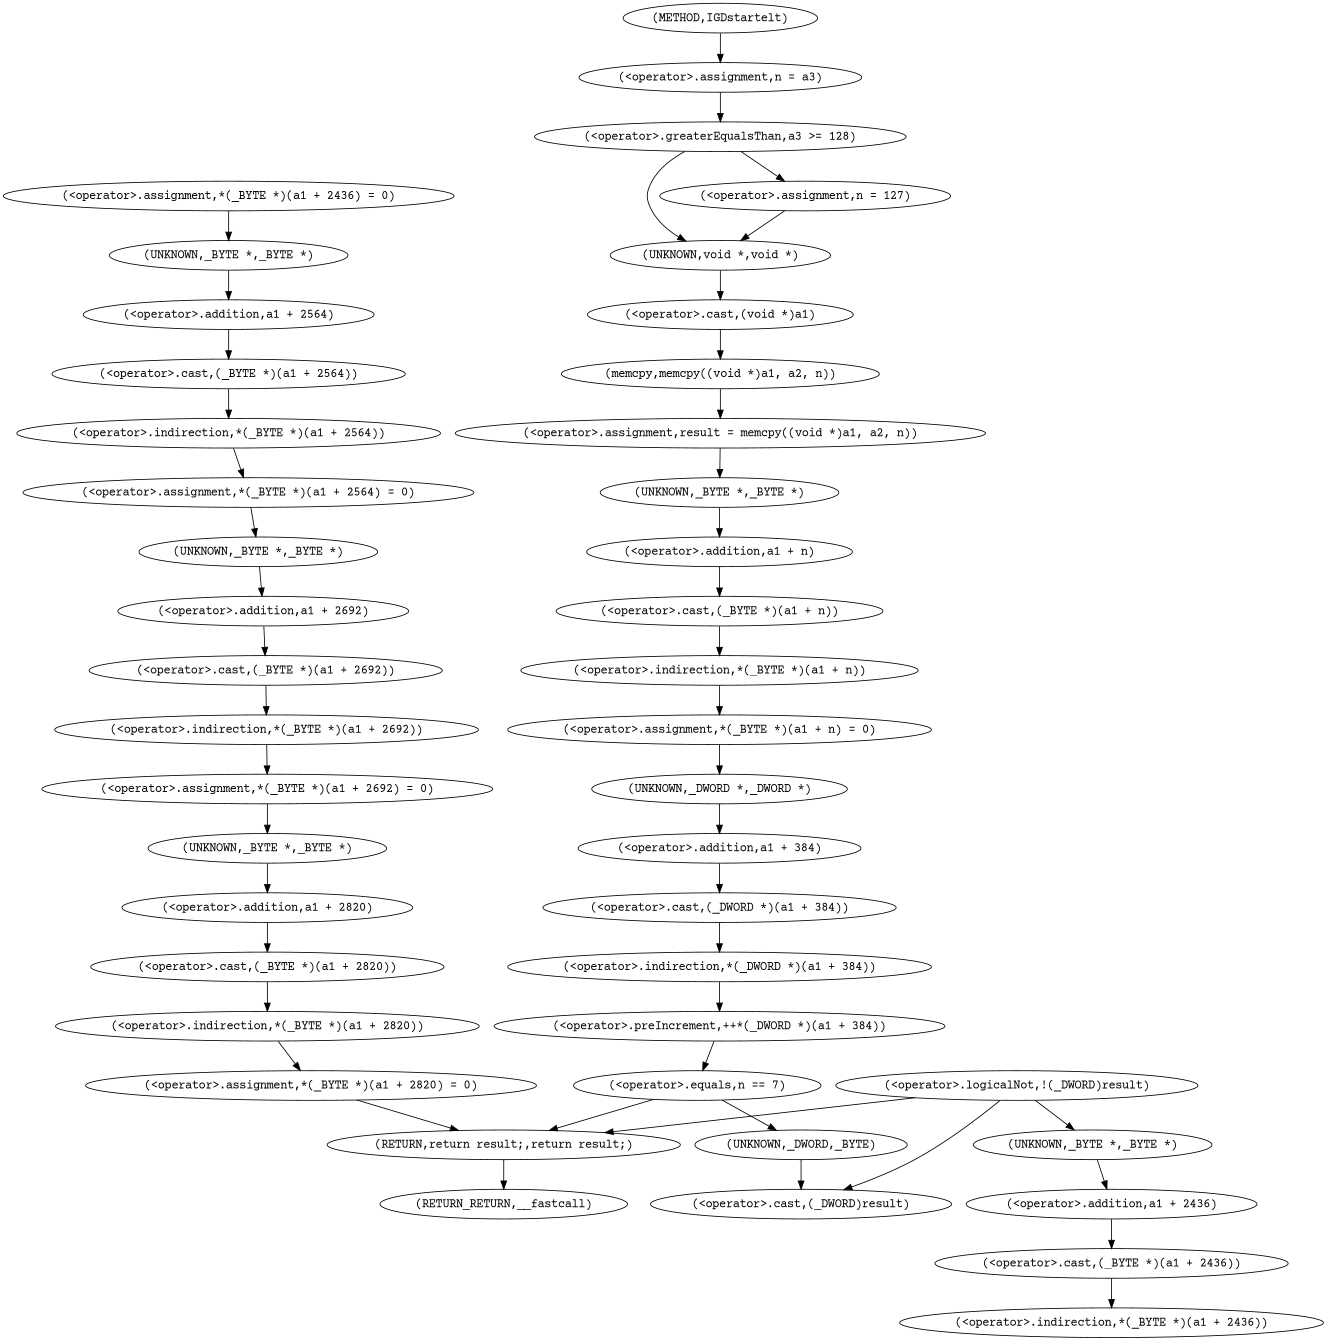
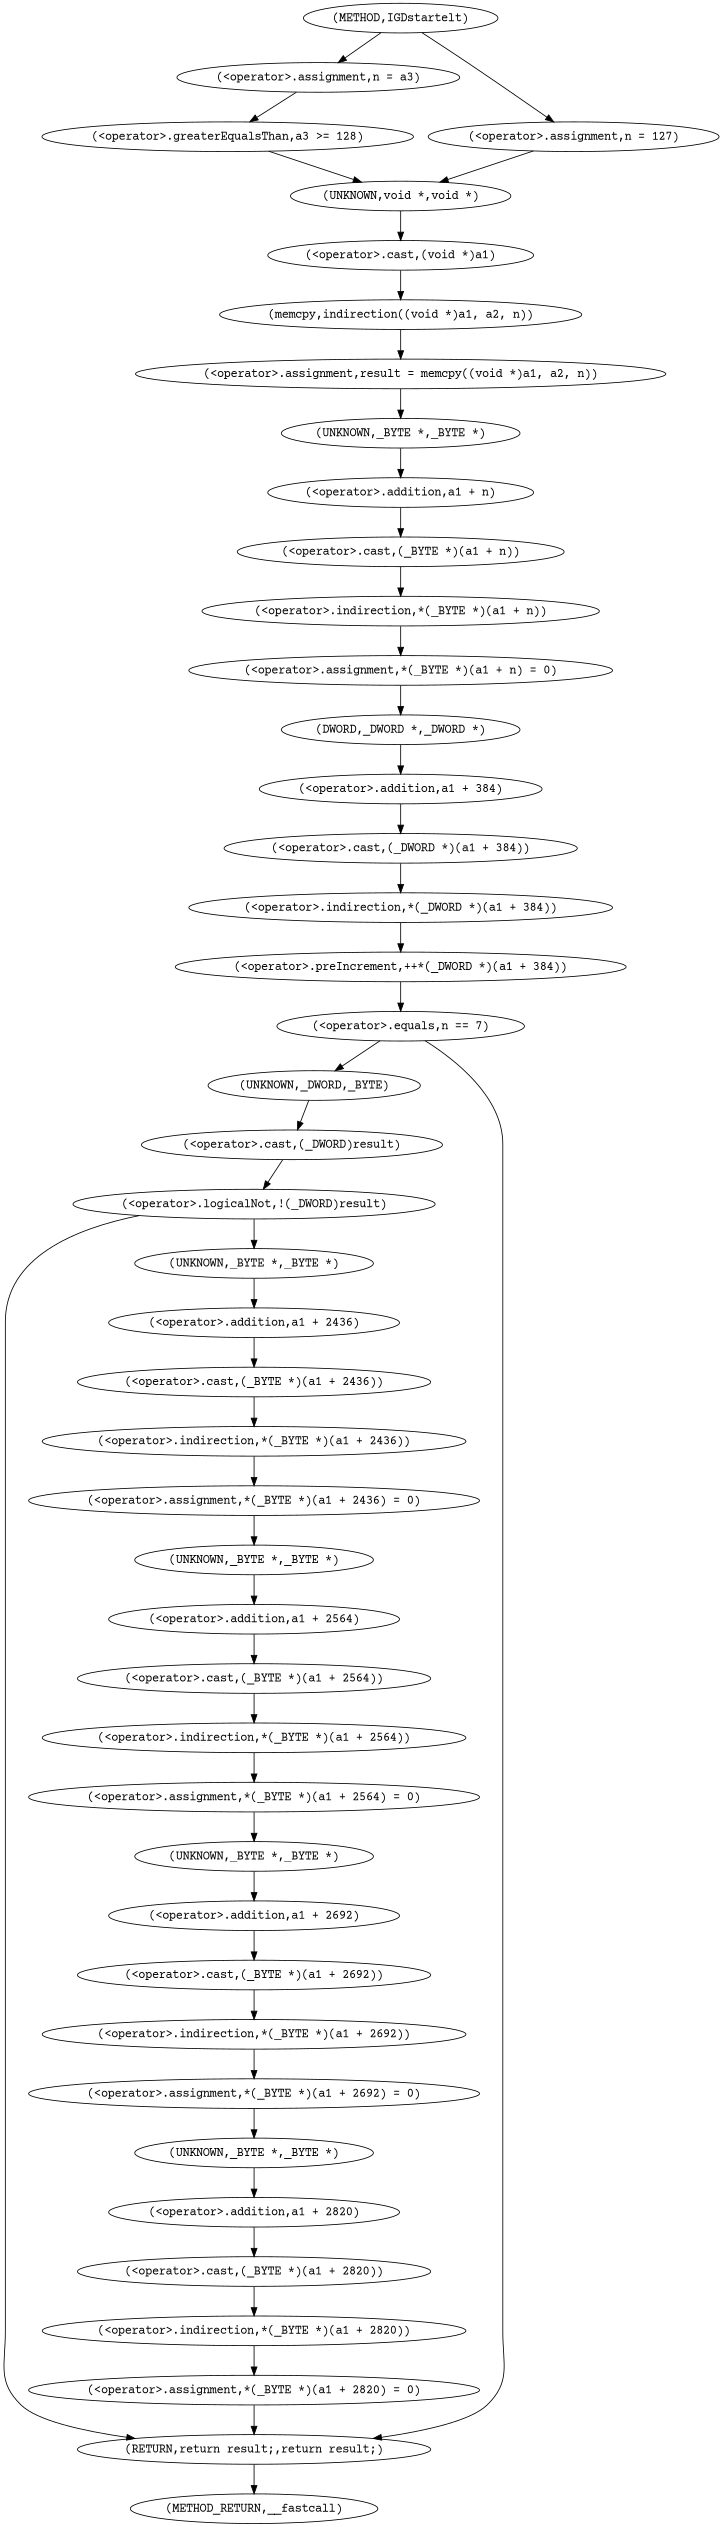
(759, 164) -> (485, 74)
(720, 374) -> (401, 315)
(720, 789) -> (401, 730)
(930, 1151) -> (275, 1171)
(504, 1204) -> (254, 2509)
none -> (254, 1467)
